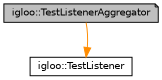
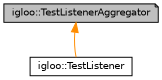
(88, 35) -> (75, 45)
